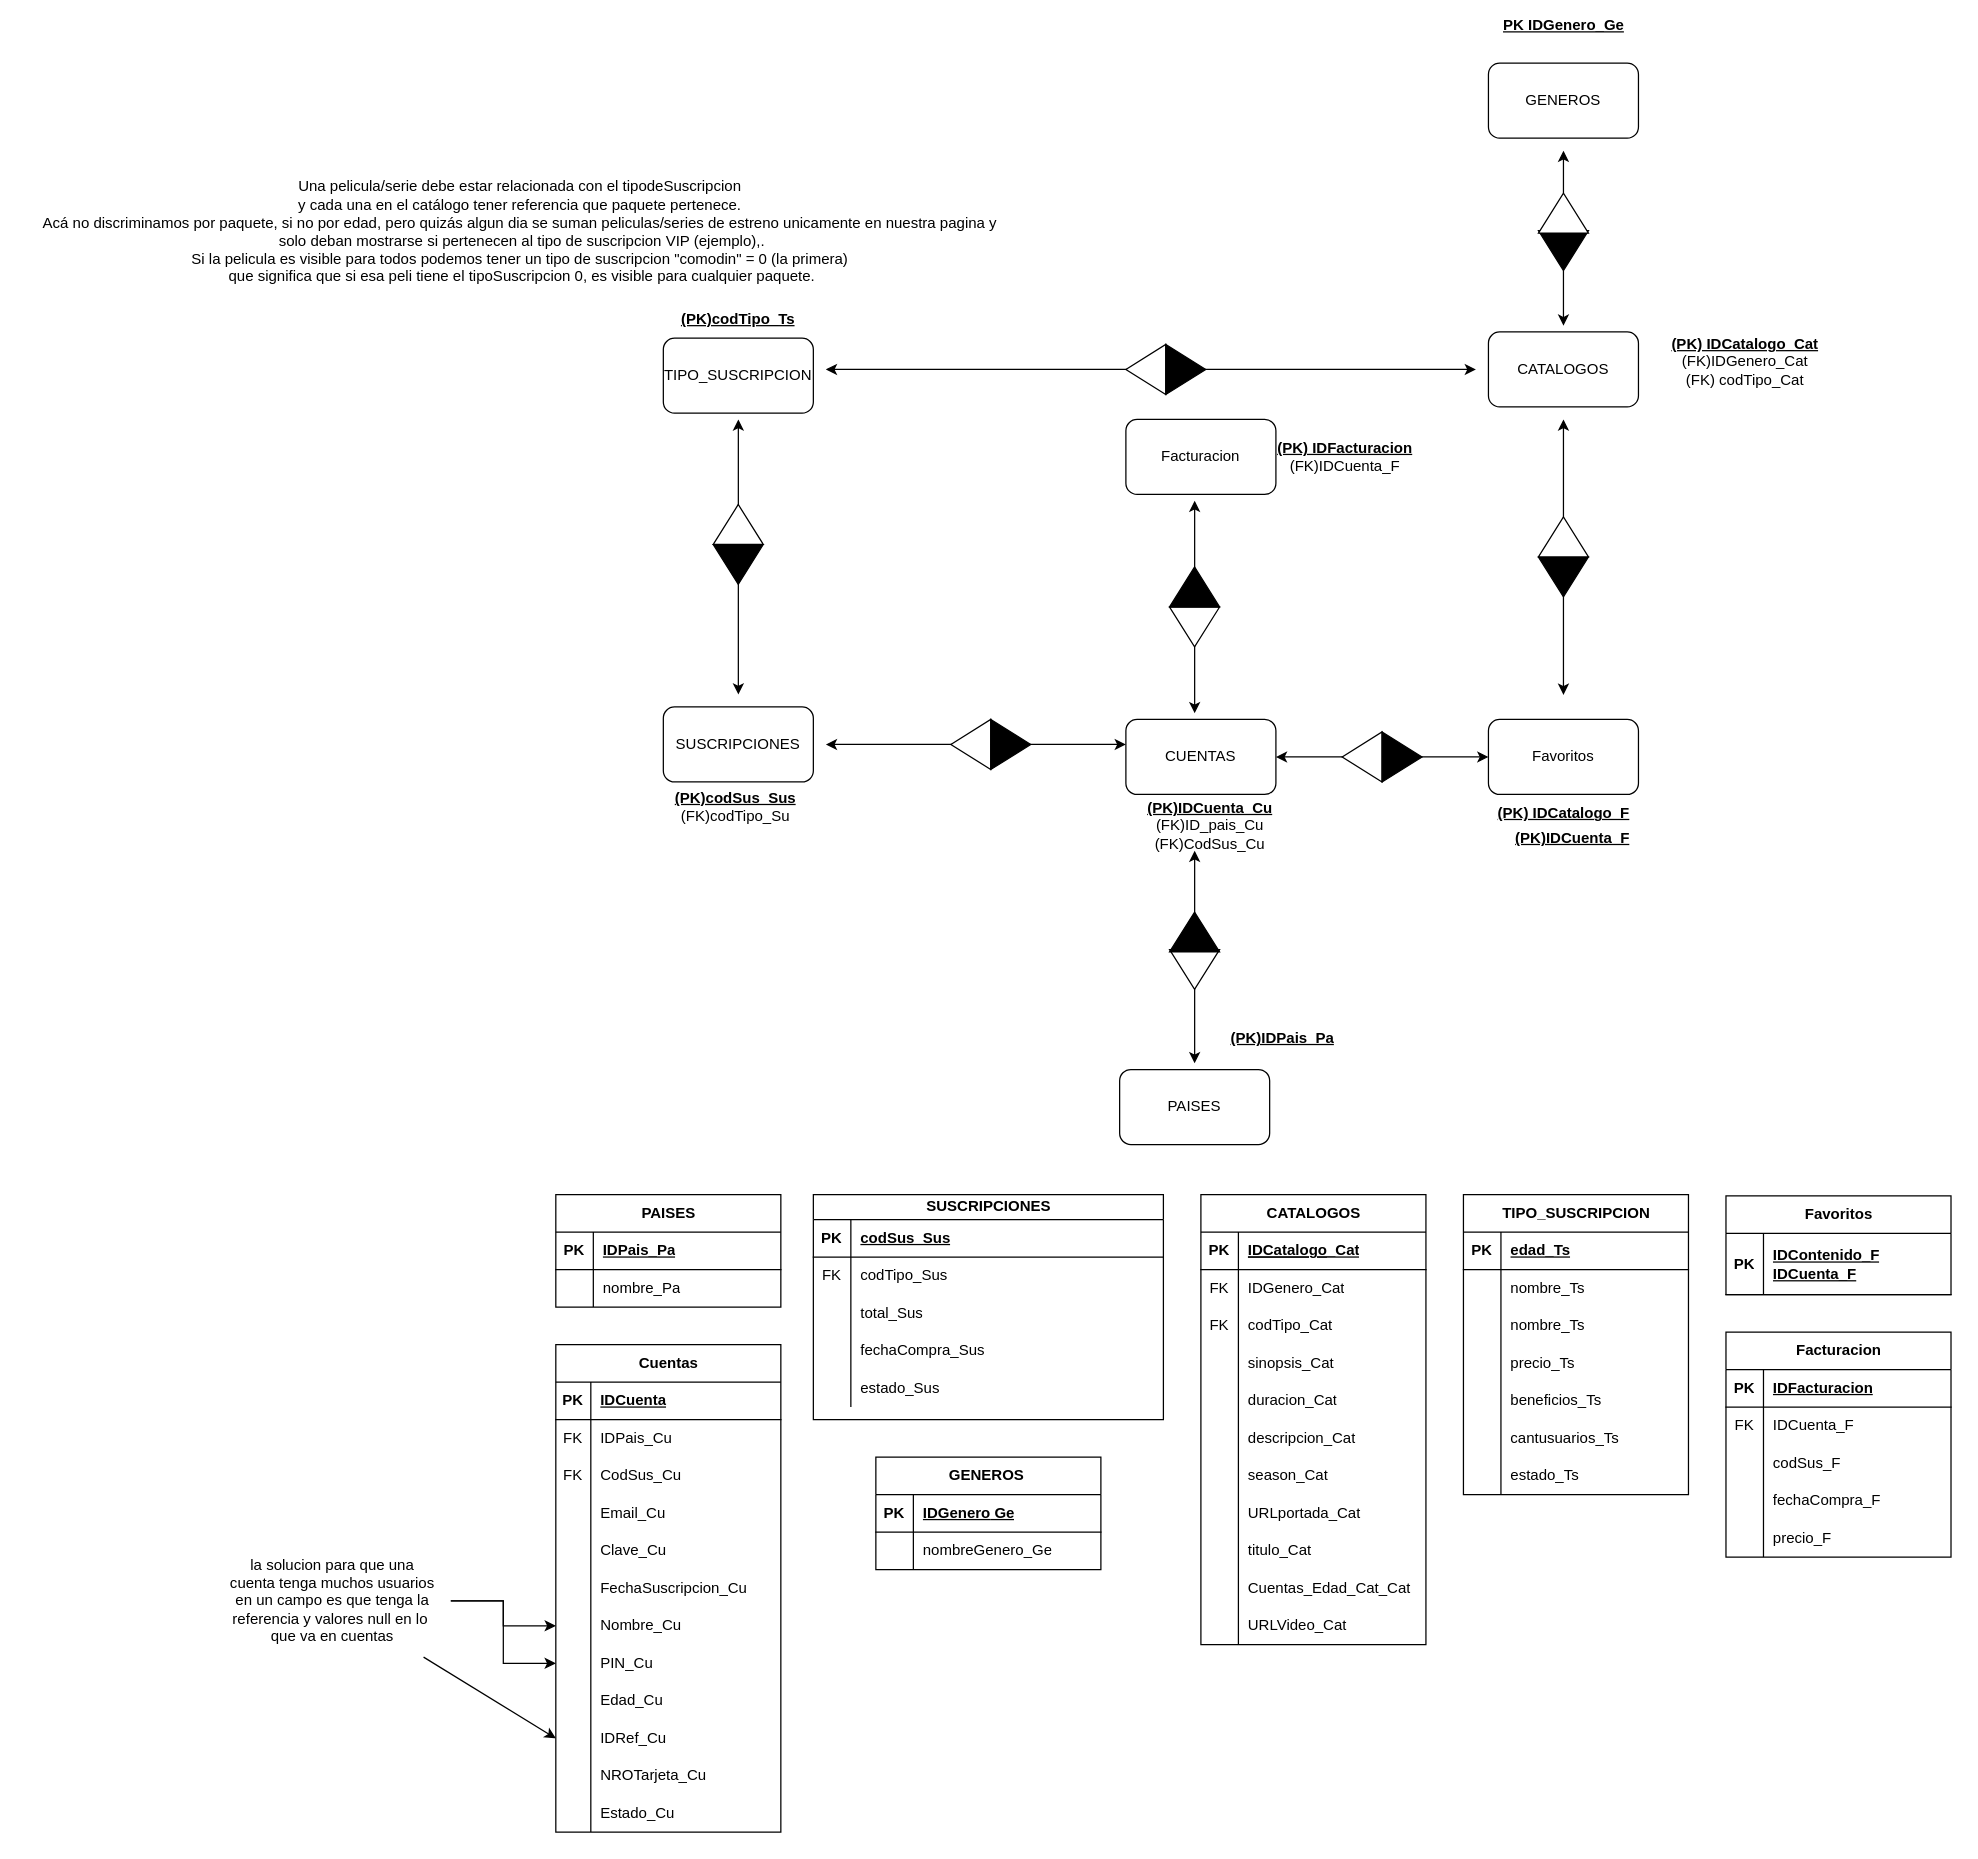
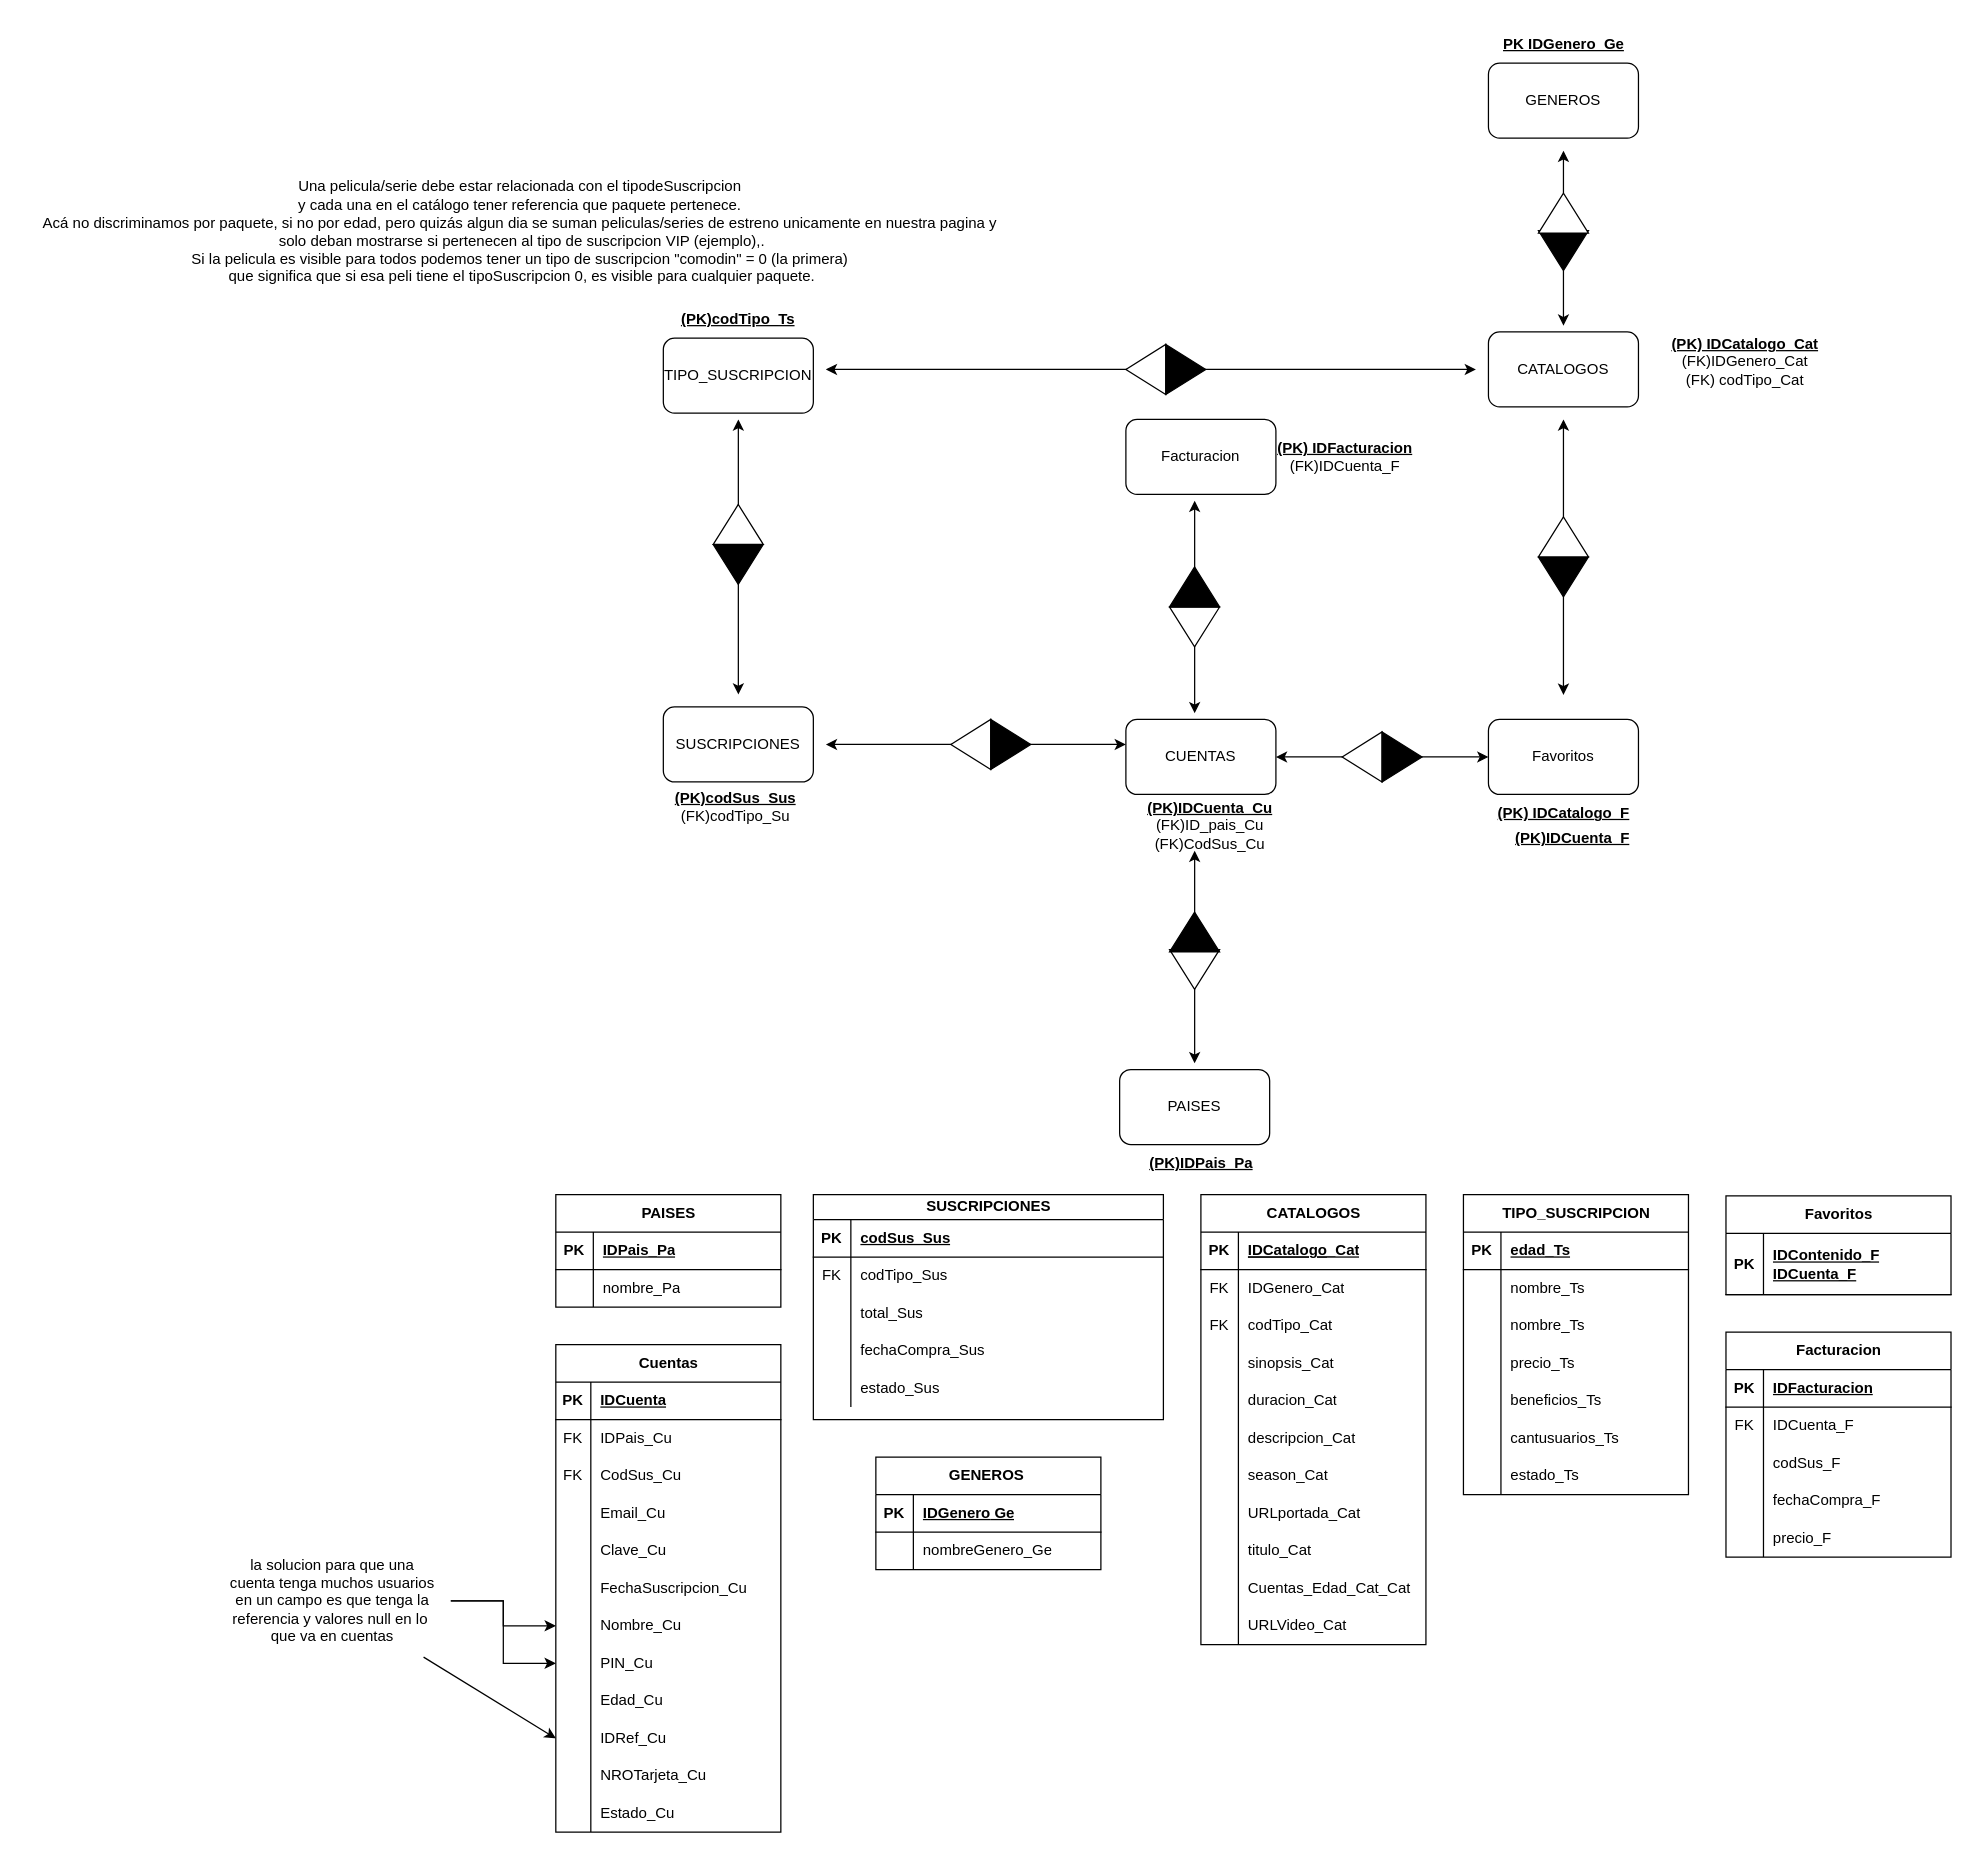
(1563, 26) -> (1563, 44)
(1282, 1038) -> (1201, 1163)
